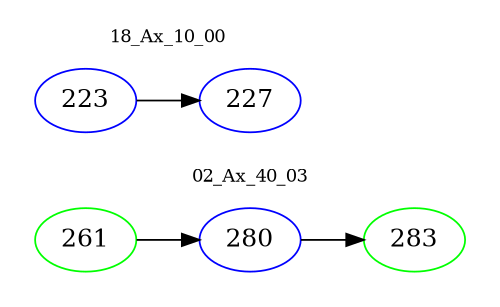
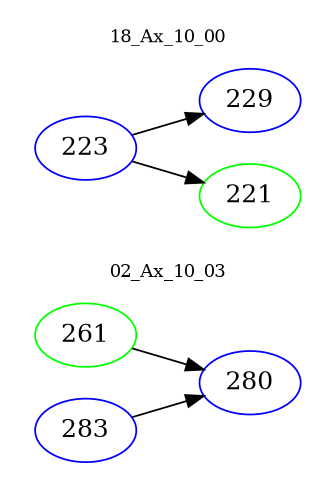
(250, 101) -> (250, 101)
(250, 177) -> (168, 273)
none -> (250, 196)
(323, 240) -> (159, 409)
(414, 240) -> (86, 430)
